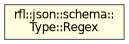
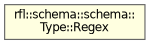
(64, 22) -> (75, 22)
